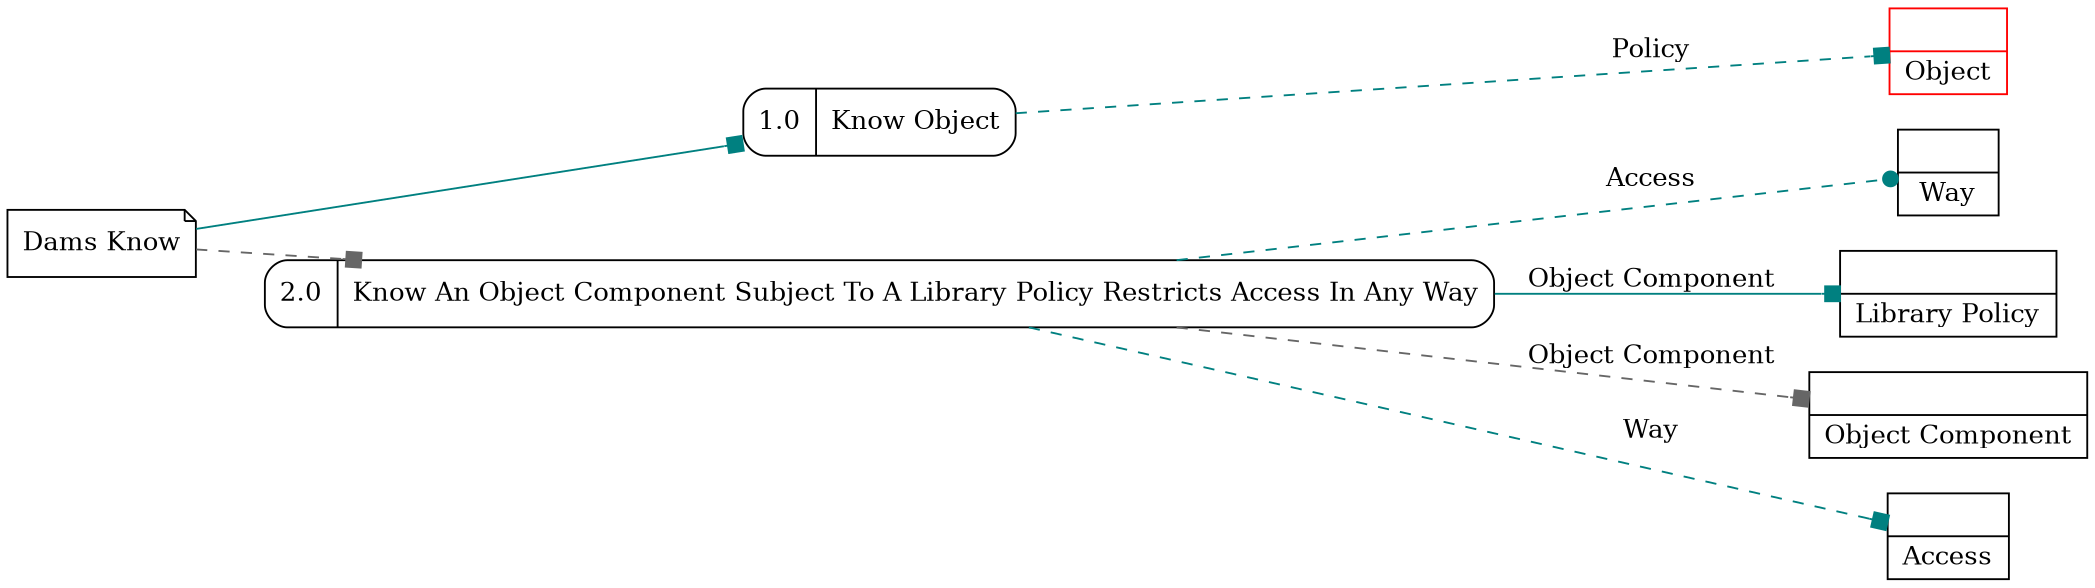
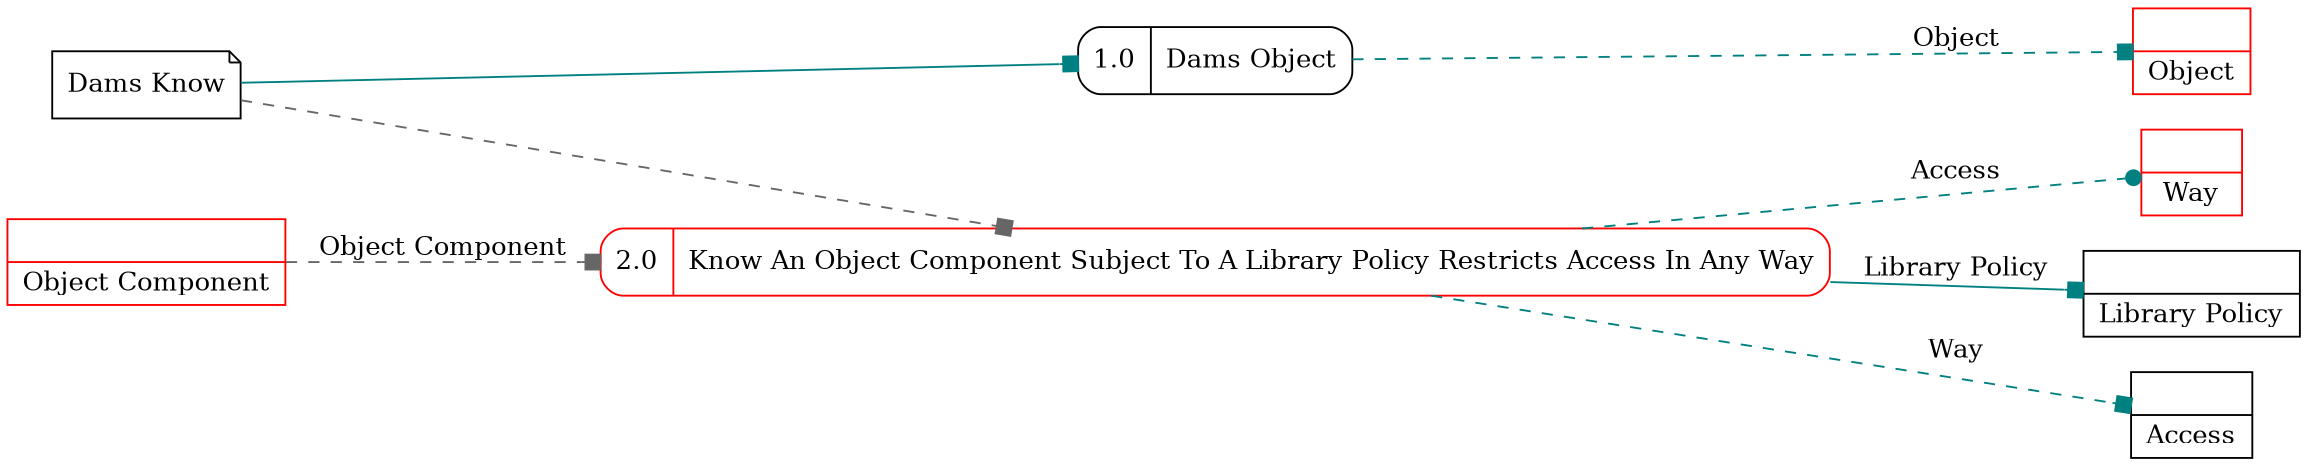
(1652, 50) -> (1957, 39)
(916, 121) -> (1252, 60)
(1948, 173) -> (2192, 173)
(1652, 280) -> (1957, 269)
(879, 294) -> (1215, 262)
(1483, 362) -> (434, 262)
(1948, 415) -> (146, 262)
